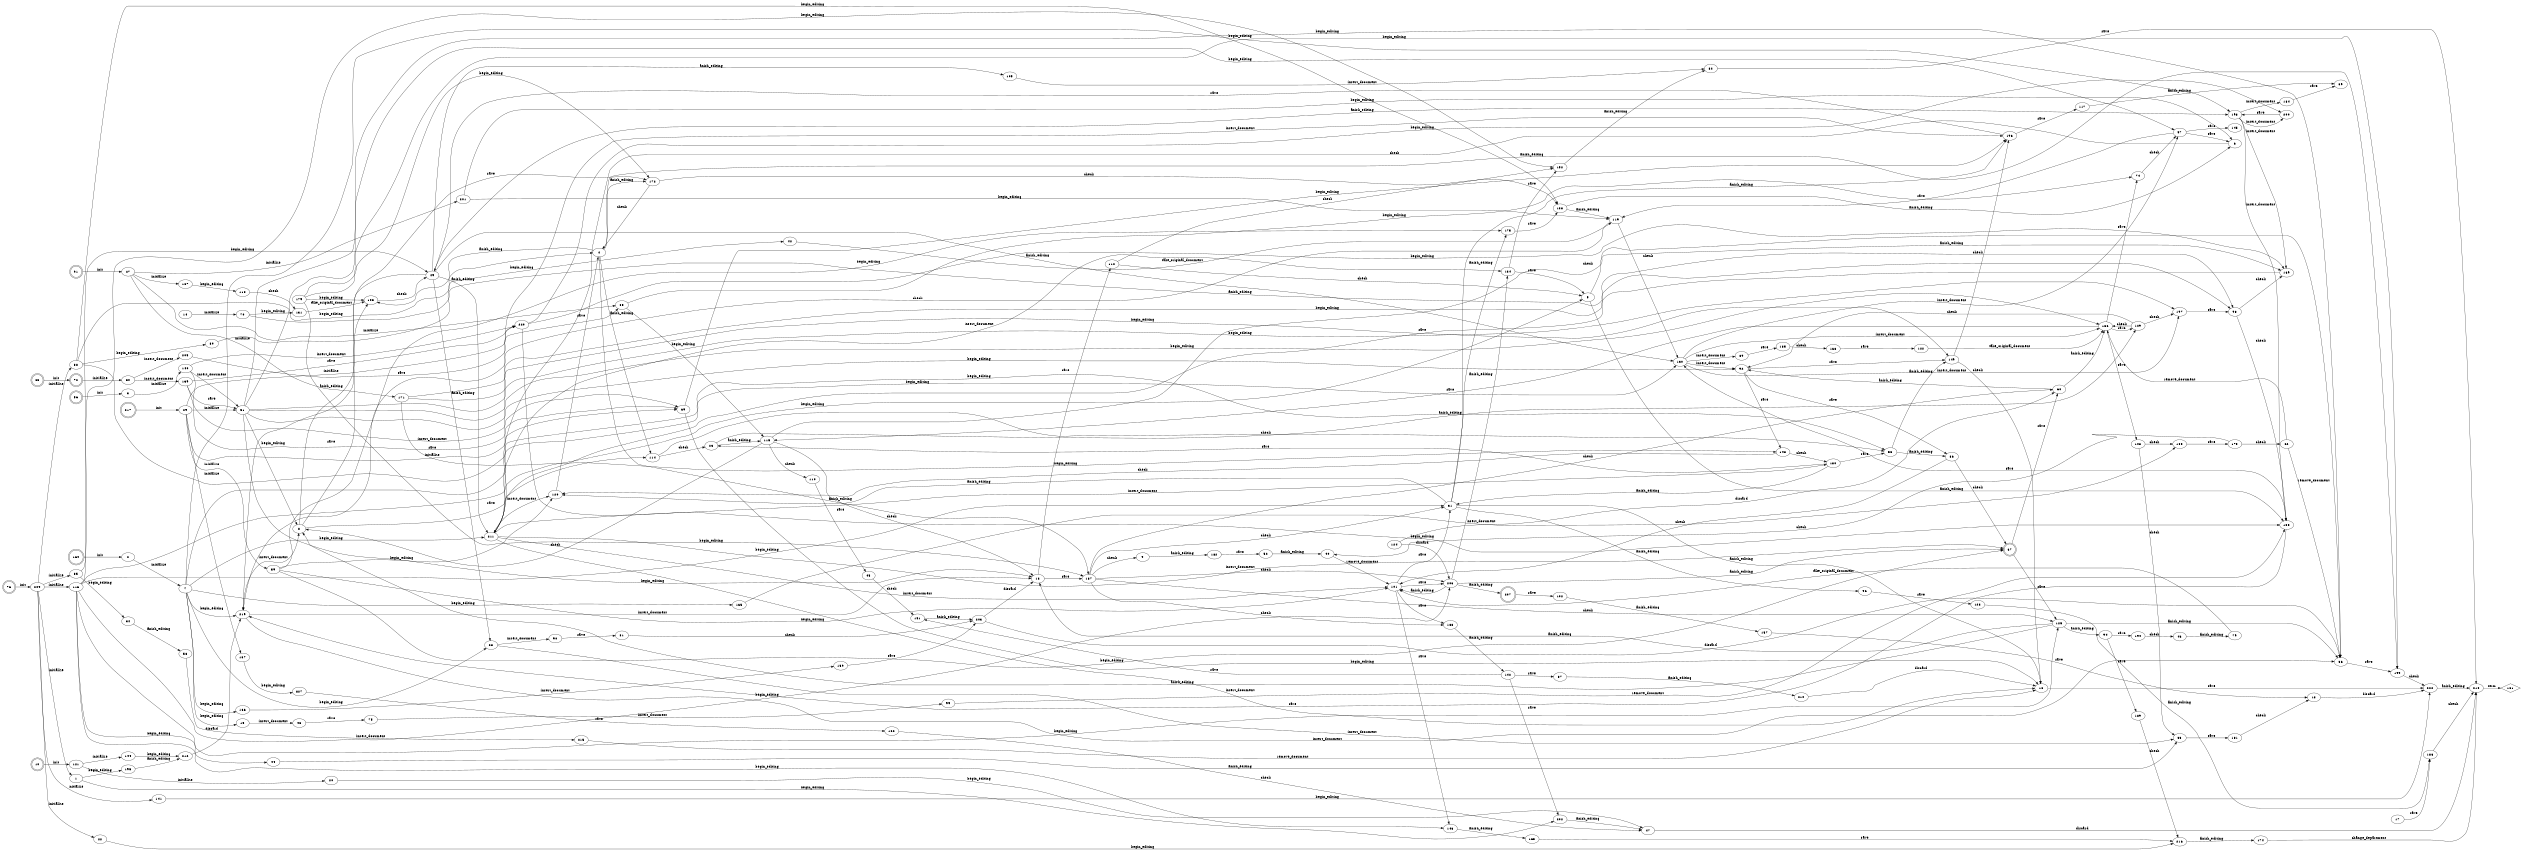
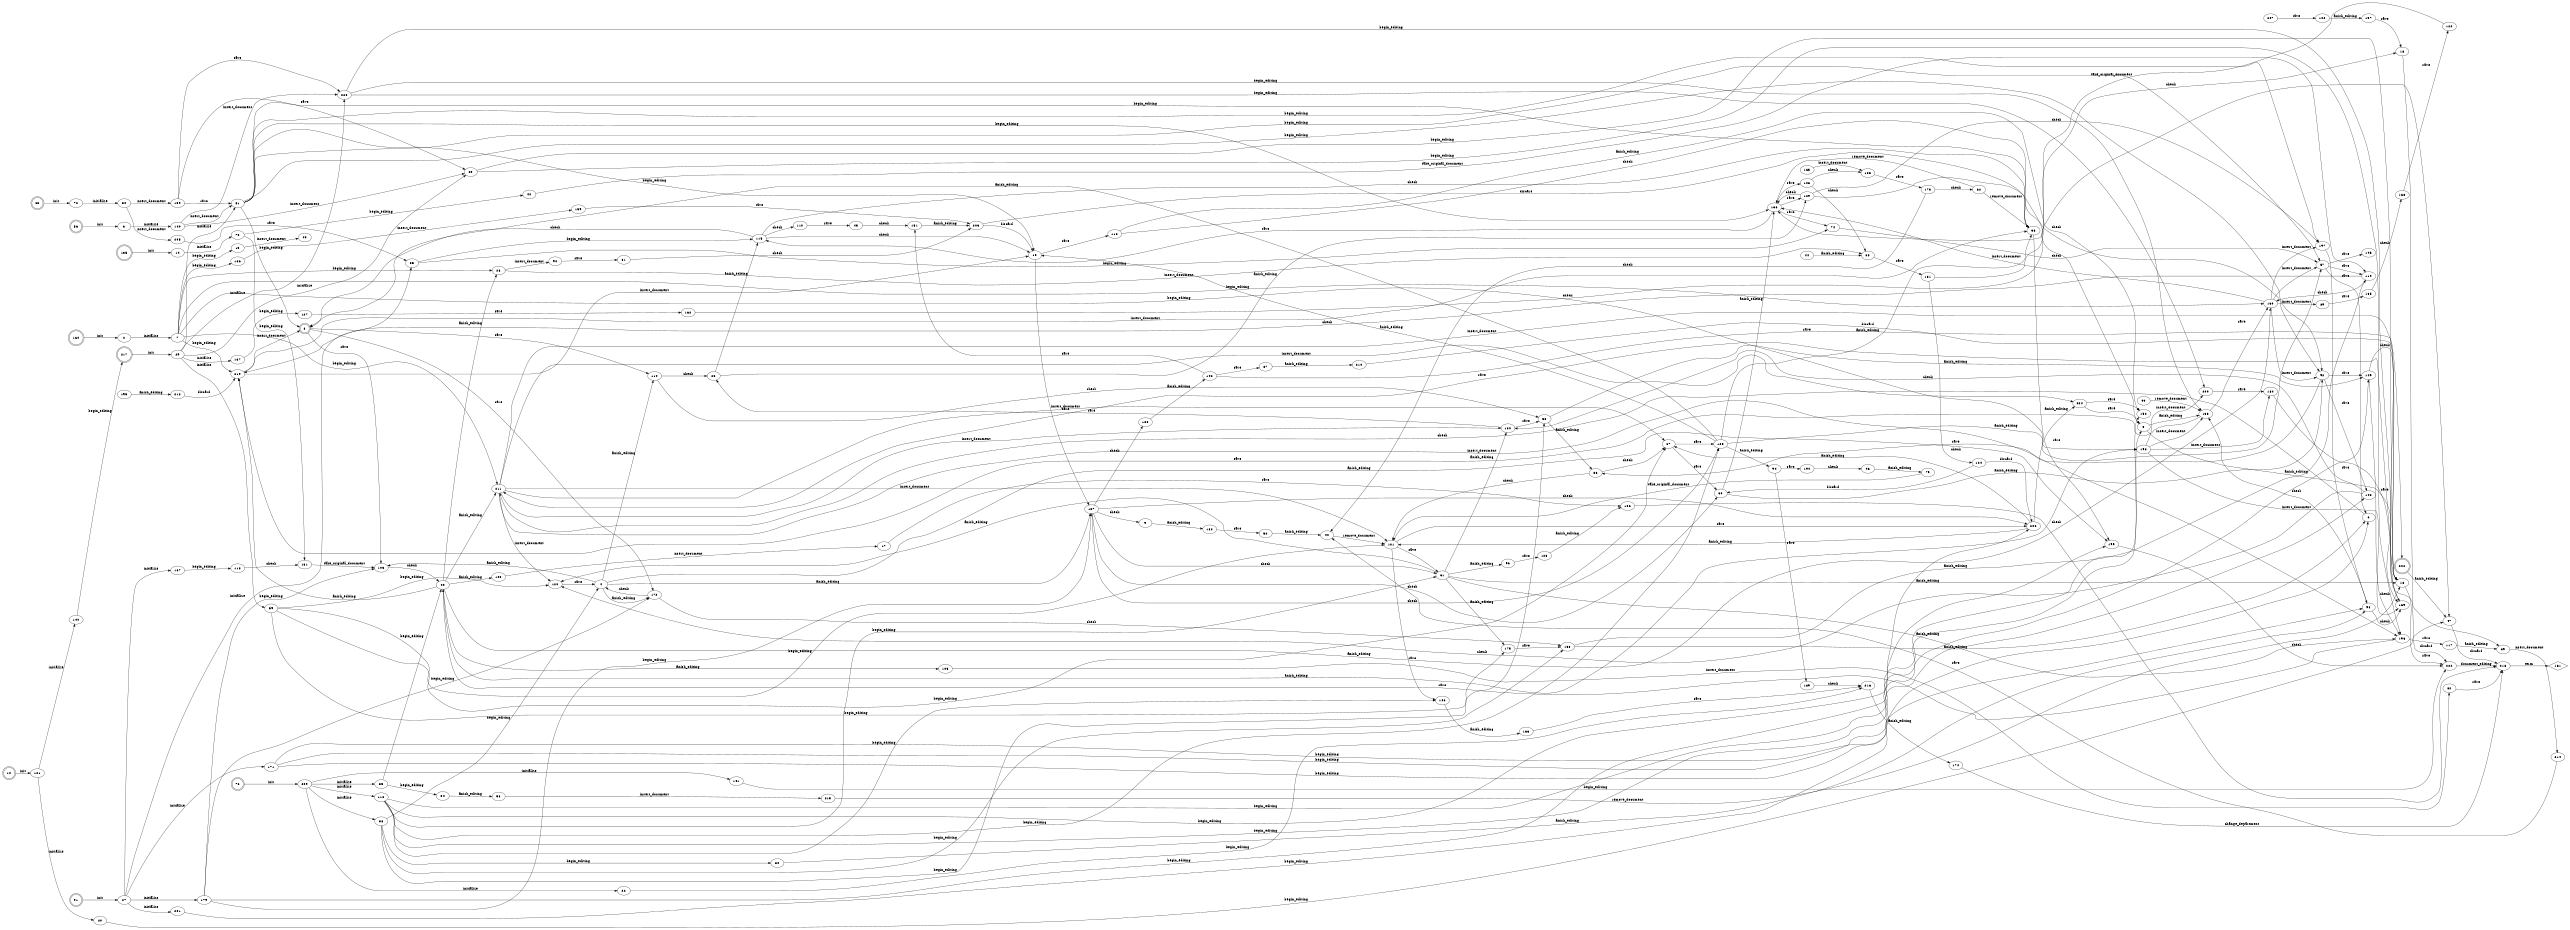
(1630, 112) -> none
(2262, 115) -> (2237, 392)
(1039, 199) -> none
(1328, 199) -> (1628, 152)
none -> (124, 253)
(1508, 271) -> (2080, 403)
(76, 380) -> (76, 203)
none -> (1940, 380)
none -> (2079, 461)
(1645, 493) -> (1477, 504)
(299, 529) -> (305, 329)
(2010, 550) -> (1669, 444)
none -> (499, 577)
(1477, 589) -> none
(1508, 595) -> (2271, 18)
(460, 605) -> none
(1416, 611) -> none
(2453, 686) -> (2476, 664)
(299, 691) -> (305, 314)
(371, 720) -> none
(113, 737) -> none
(156, 756) -> (98, 490)
none -> (2558, 757)
(76, 779) -> none
(1560, 819) -> (2402, 566)
none -> (163, 900)
